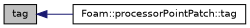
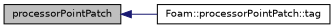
(20, 14) -> (62, 14)
